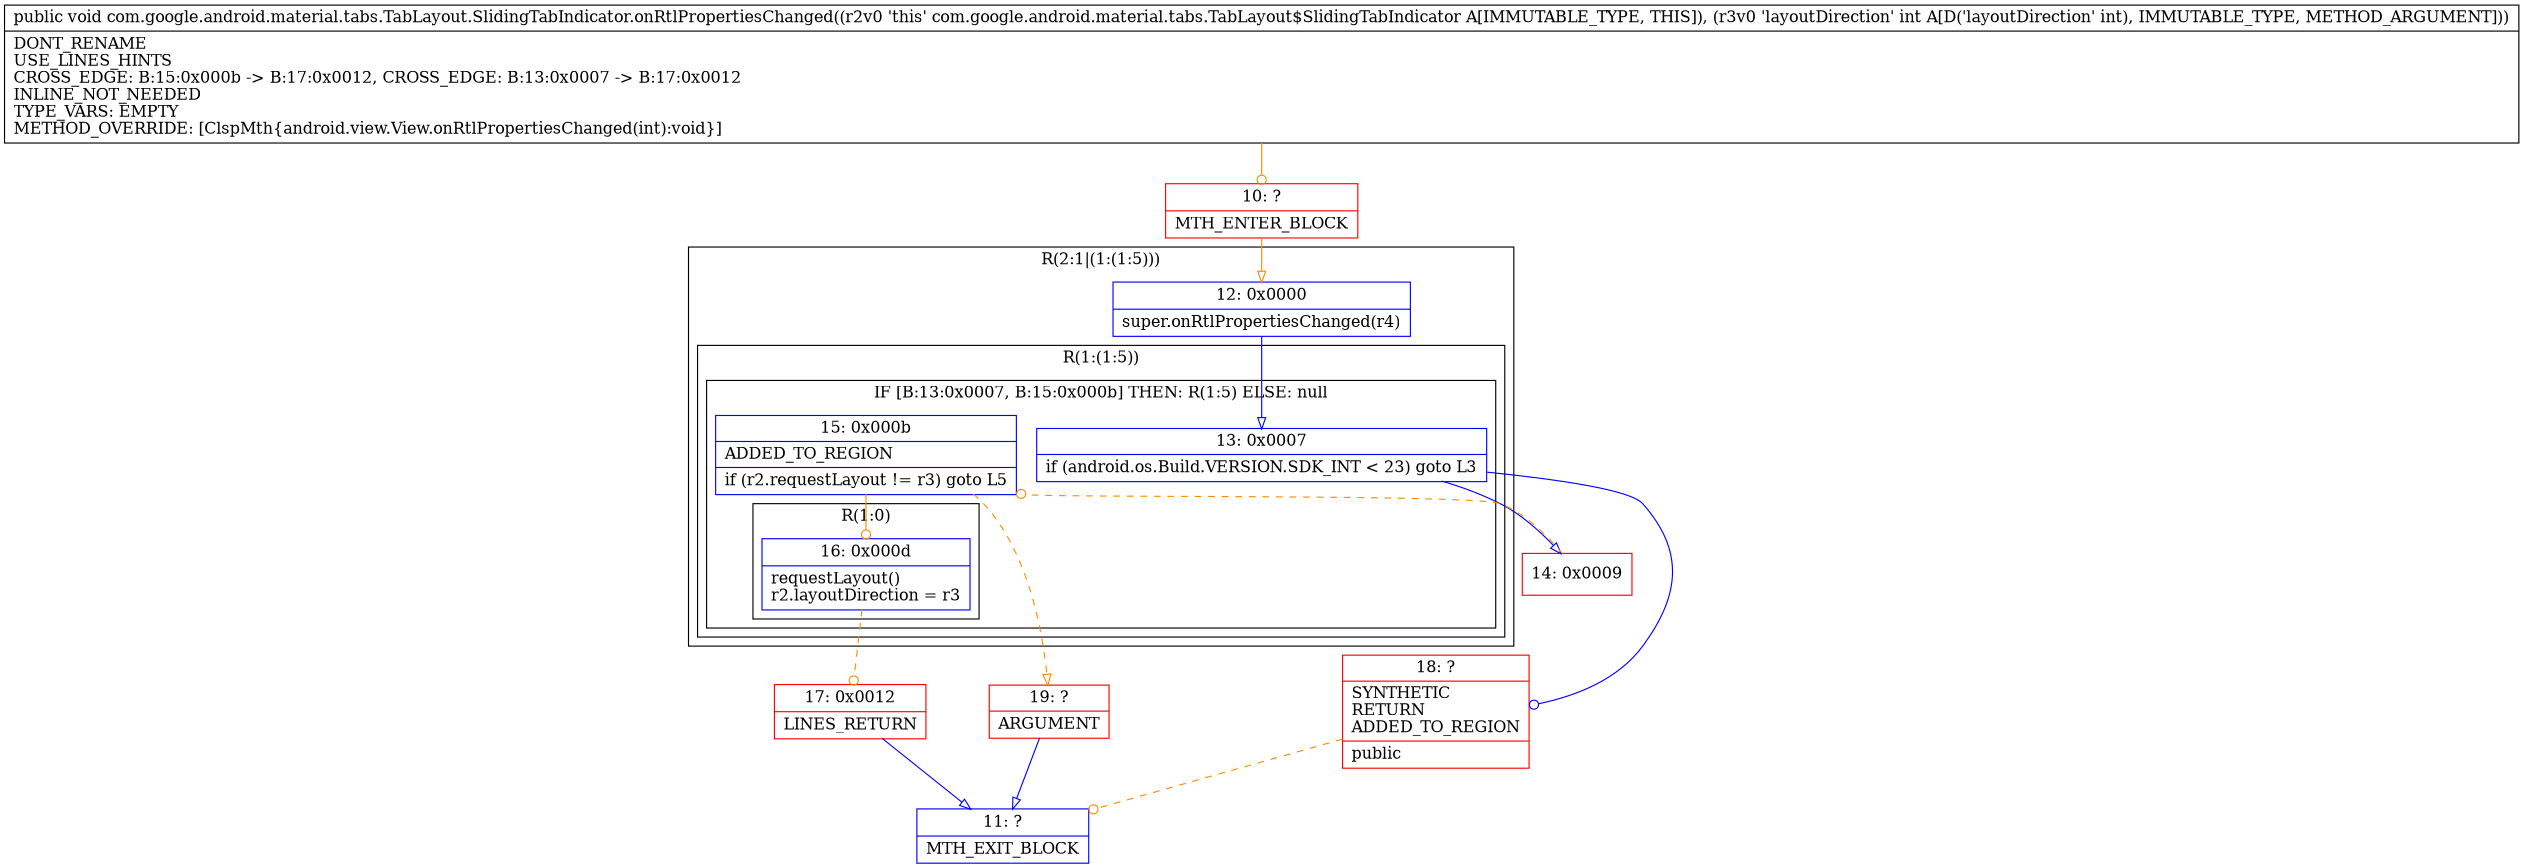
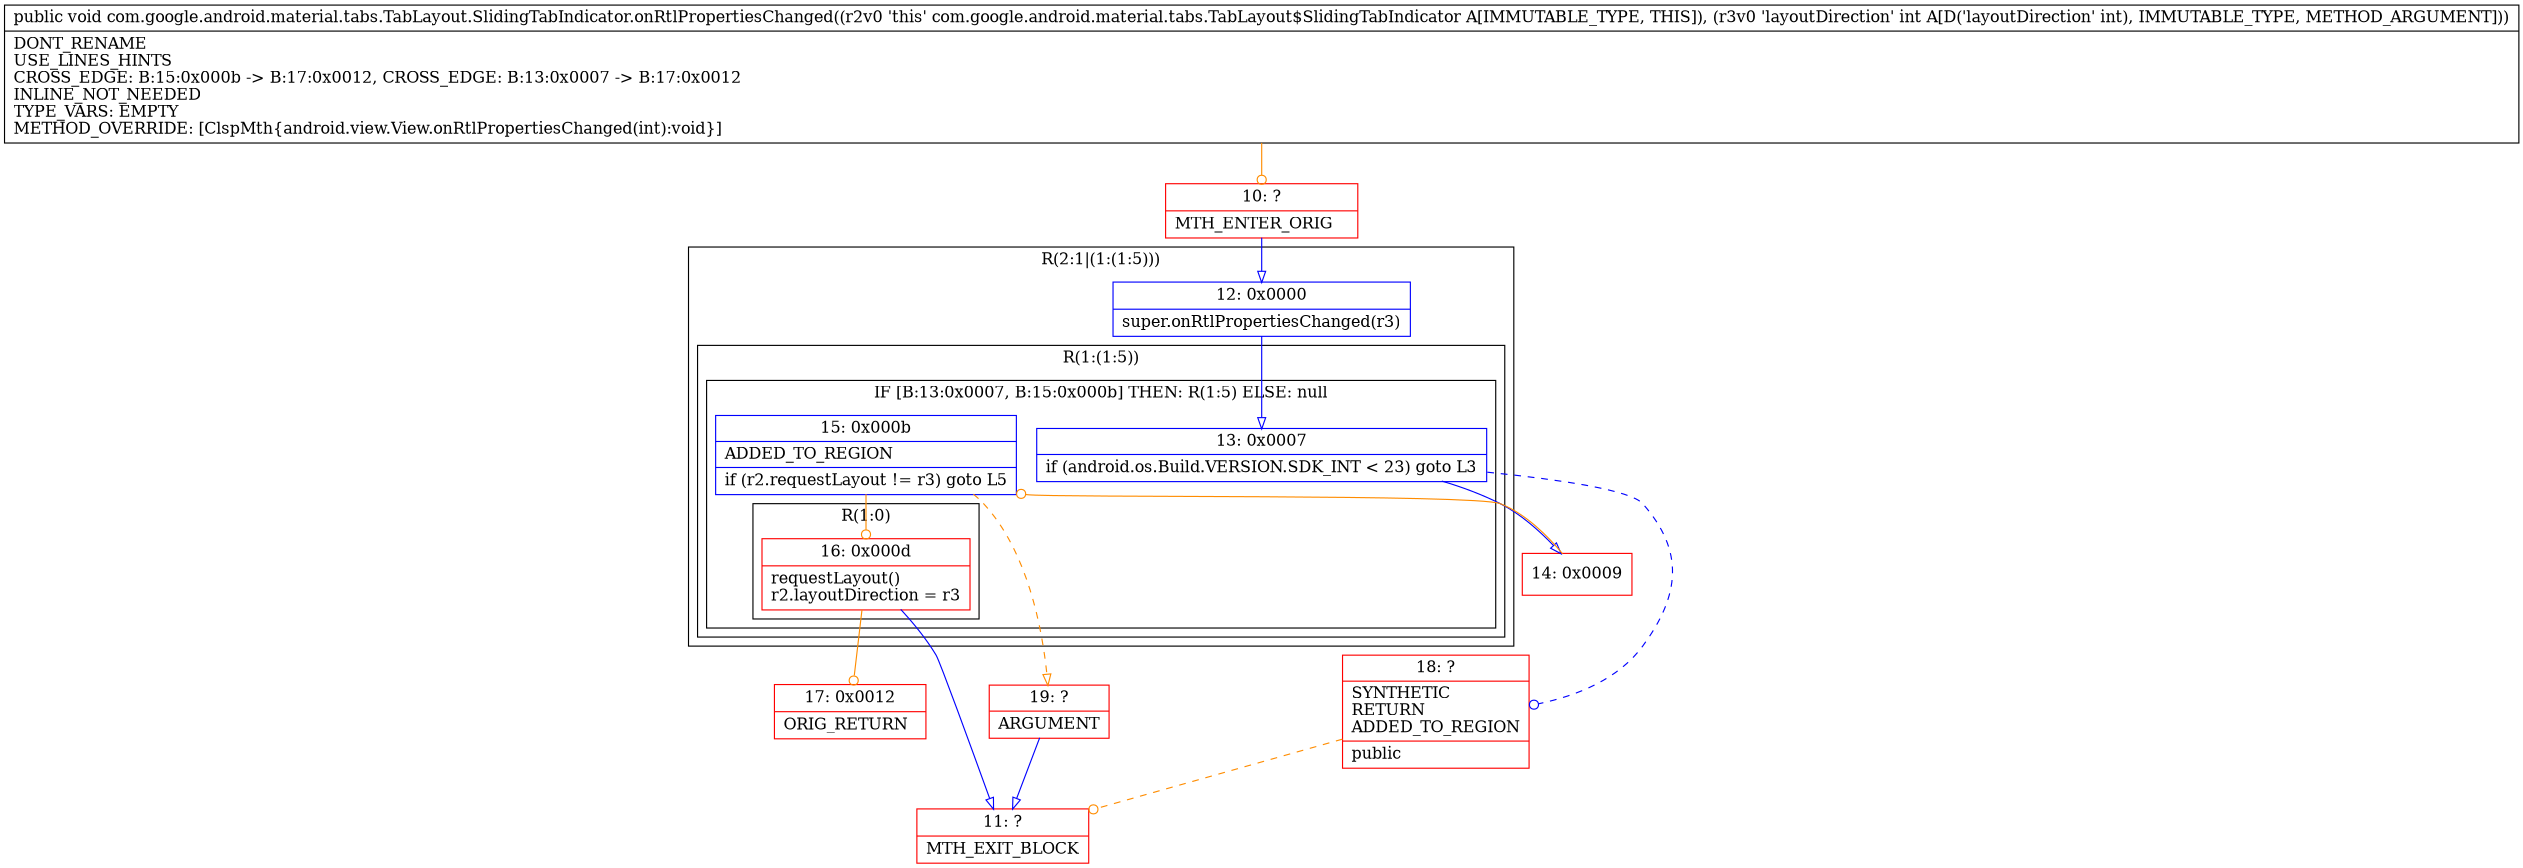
(1262, 224) -> (1254, 224)
(1262, 254) -> (1262, 254)
(1262, 322) -> (1262, 322)
(1303, 497) -> (1303, 497)
(1671, 555) -> (1671, 555)
(866, 574) -> (866, 574)
(857, 654) -> (857, 654)
(850, 725) -> (846, 725)
(922, 770) -> (953, 699)
(1003, 836) -> (1003, 836)
